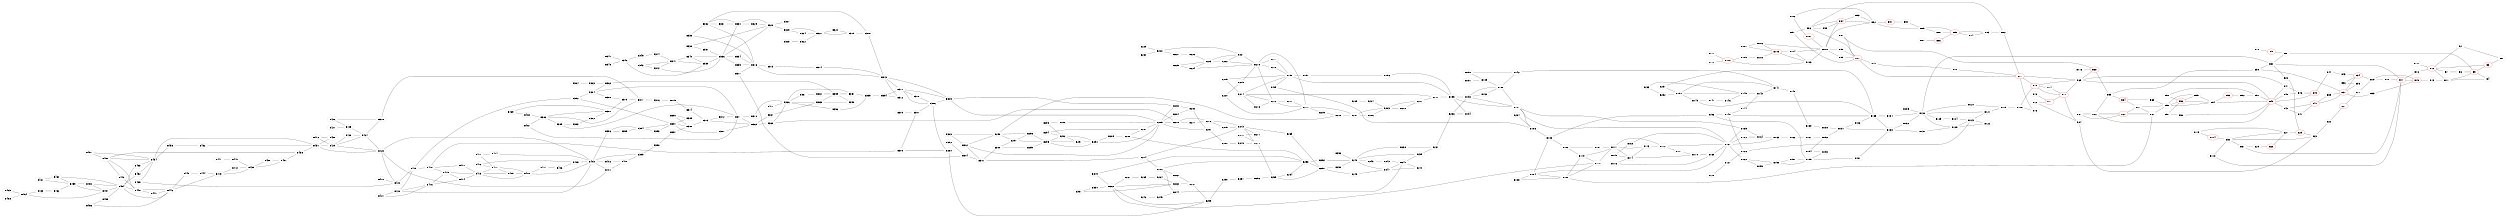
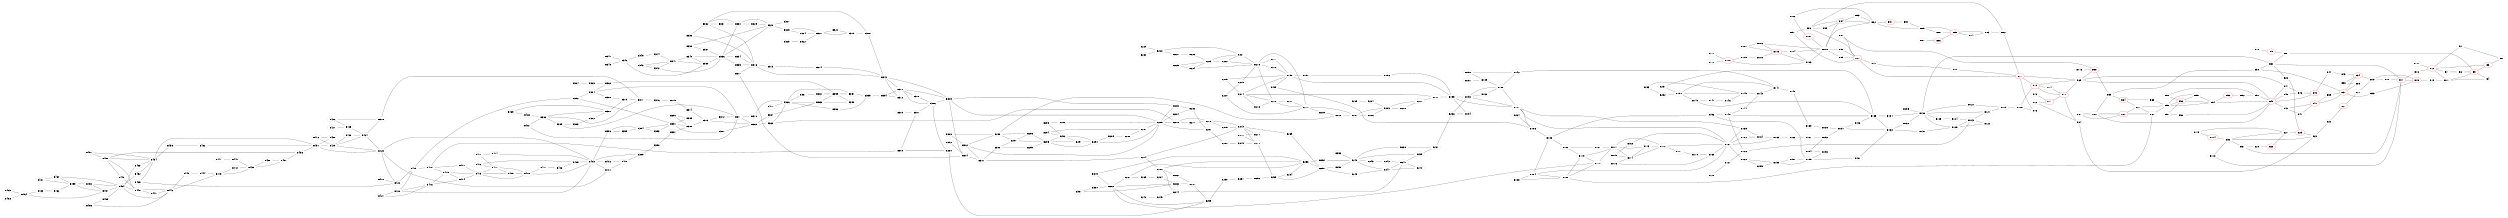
none -> (954, 128)
(1218, 149) -> (1215, 168)
(1663, 157) -> (1647, 152)
